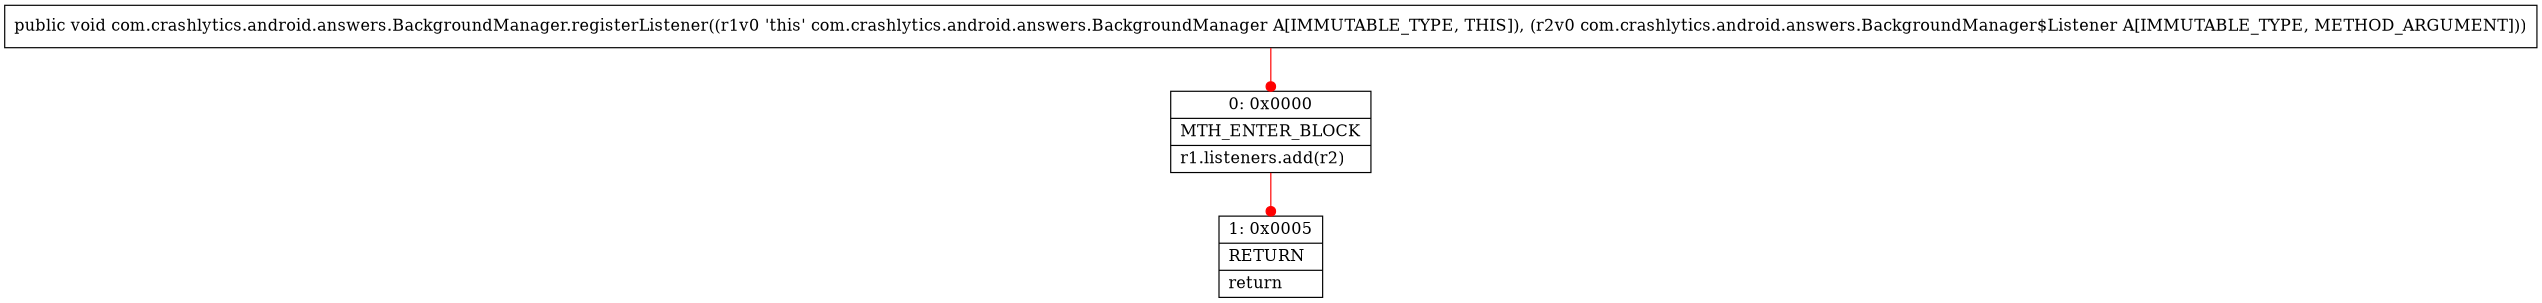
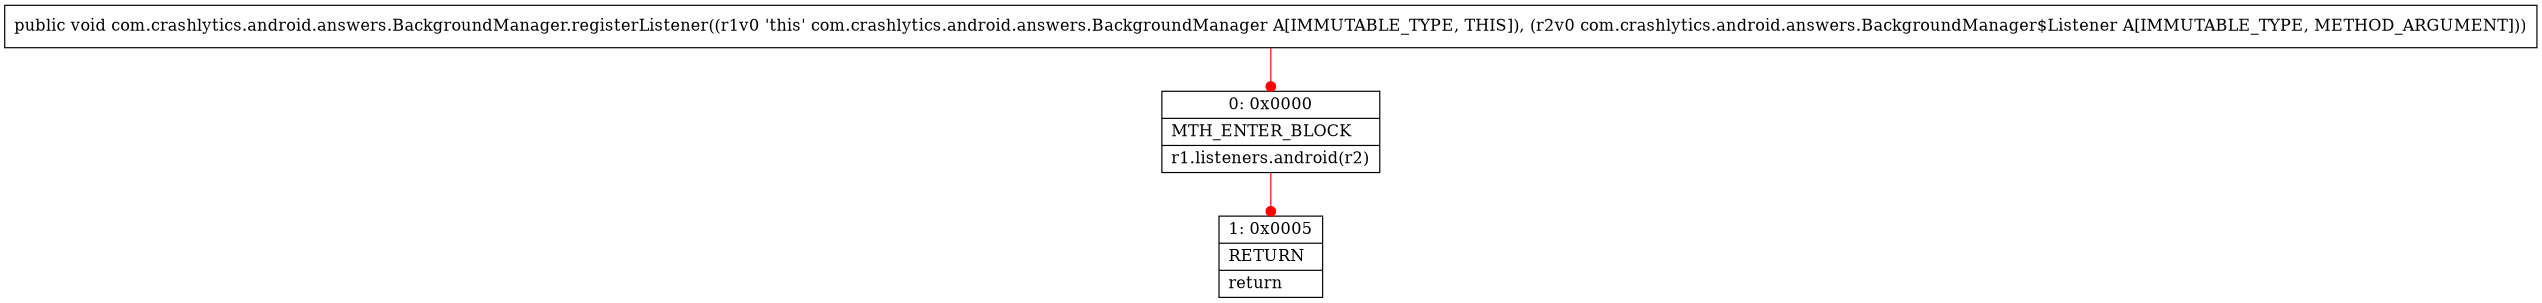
(1263, 158) -> (1271, 158)
